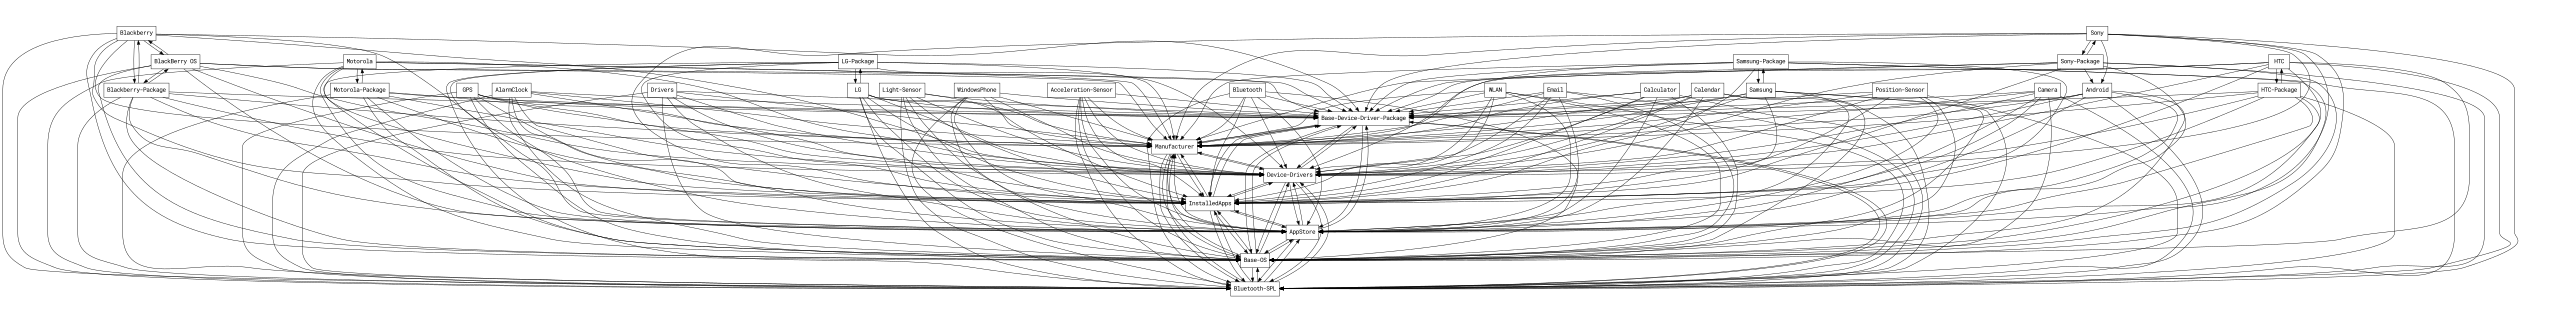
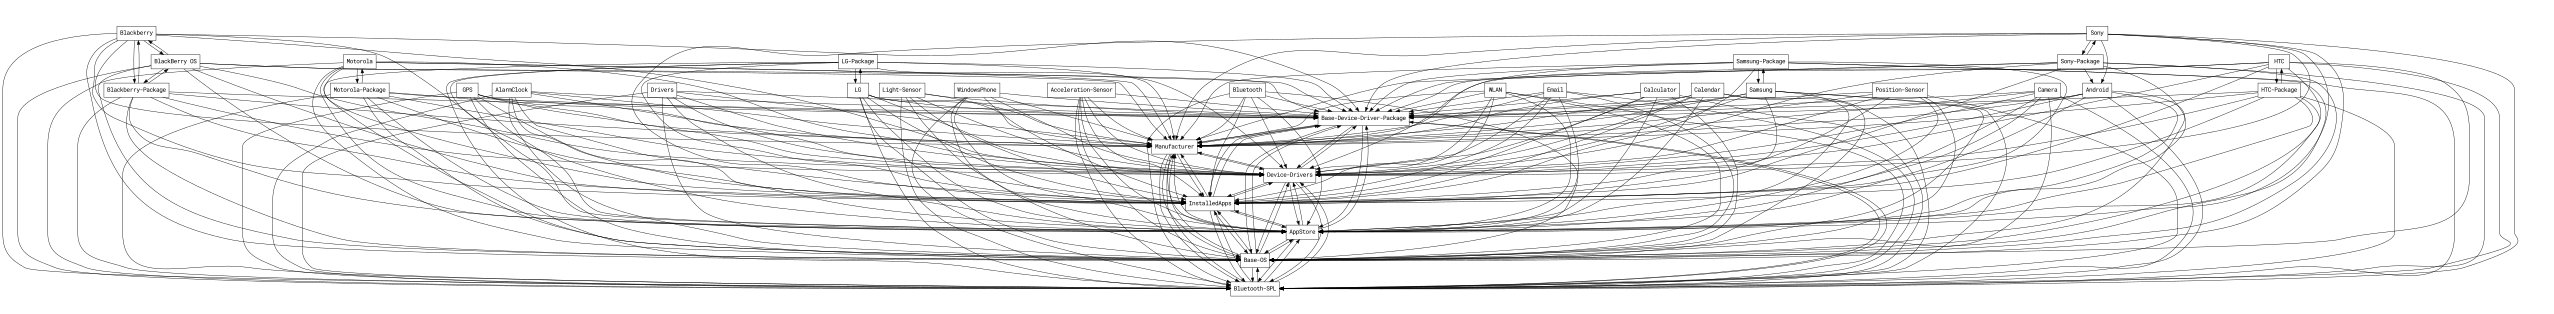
(1072, 234) -> none
